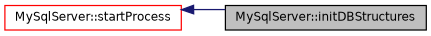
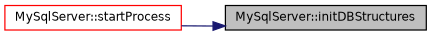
(210, 9) -> (197, 26)
